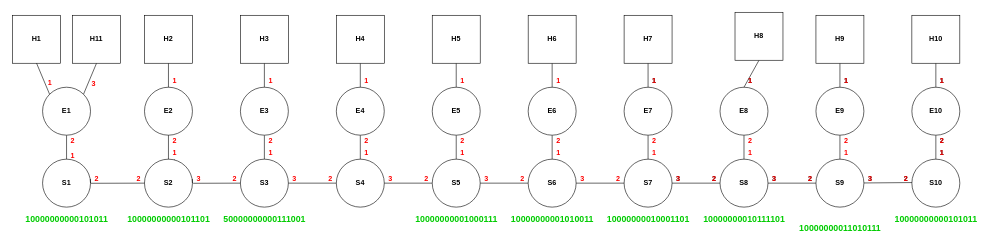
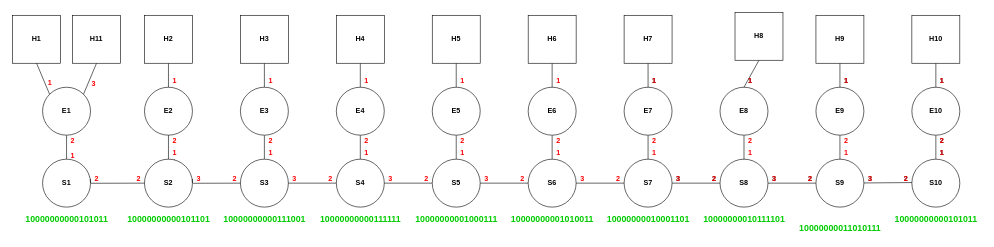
(265, 219) -> (265, 219)
none -> (360, 219)
